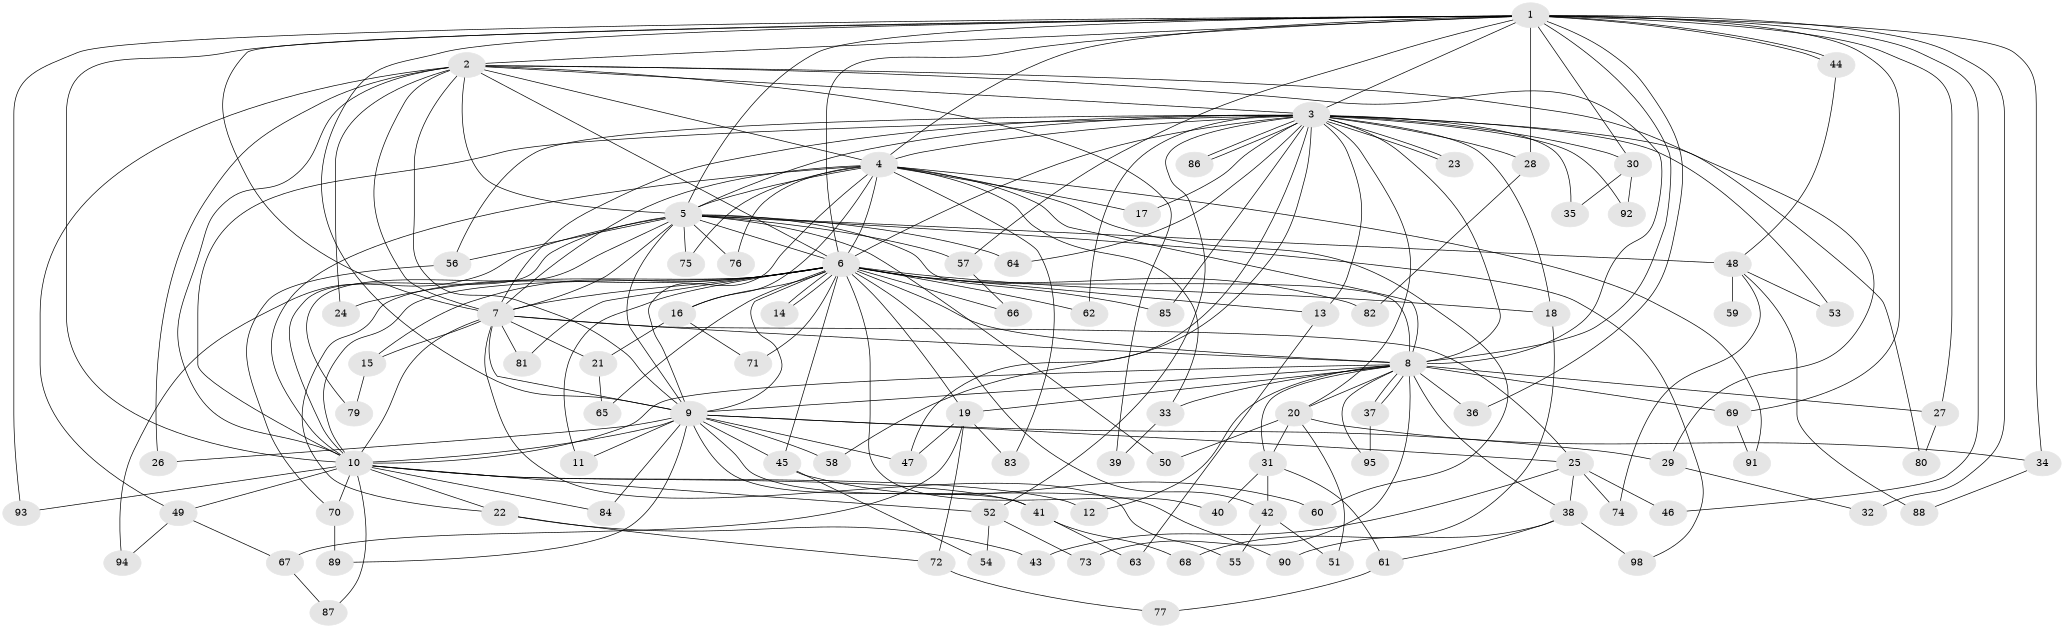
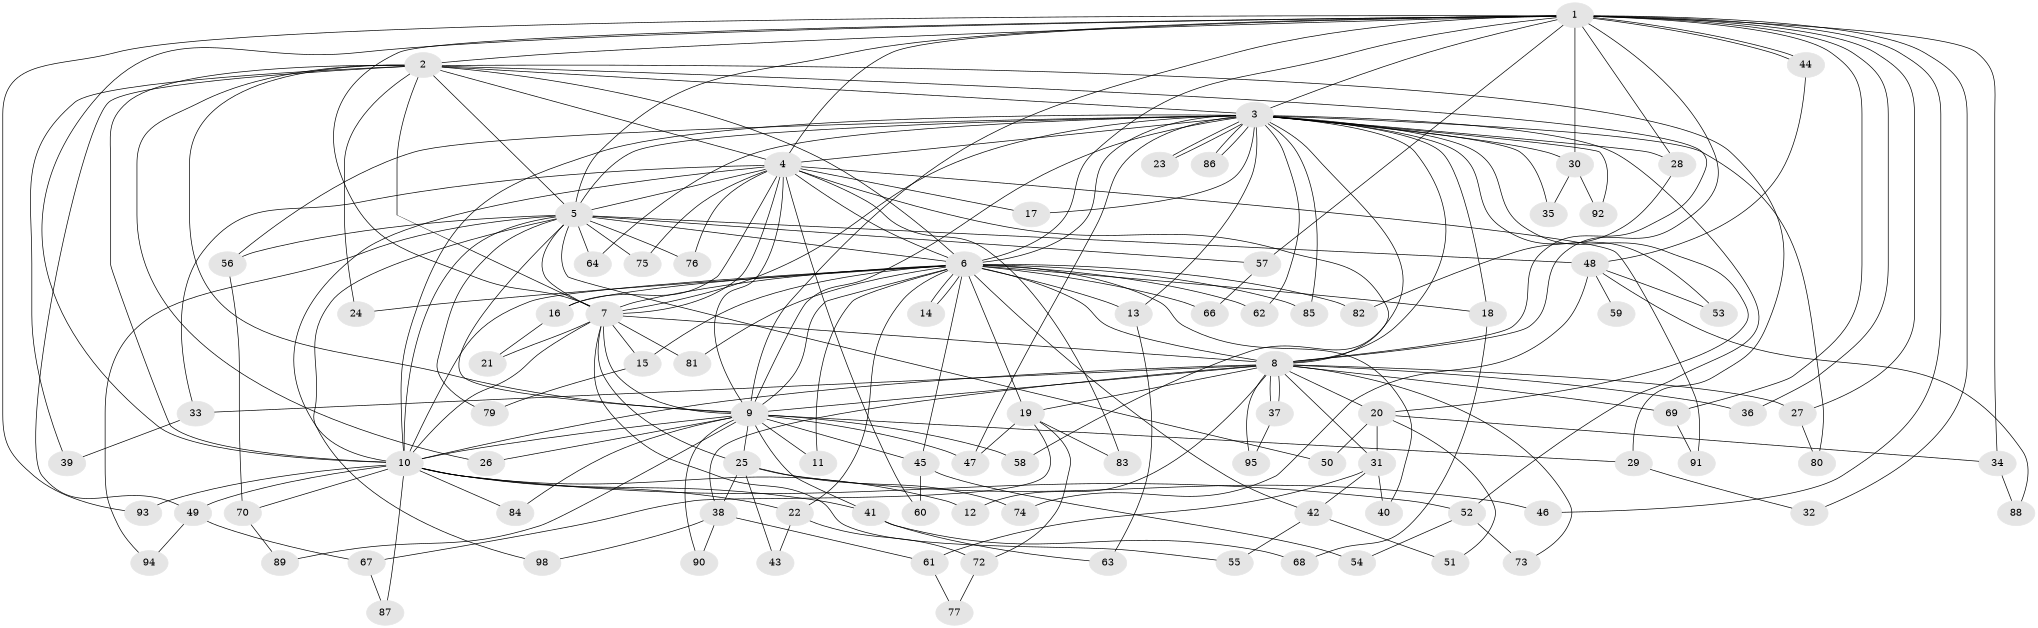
none -> (979, 214)
(1126, 284) -> none
(753, 364) -> none
(602, 414) -> none
